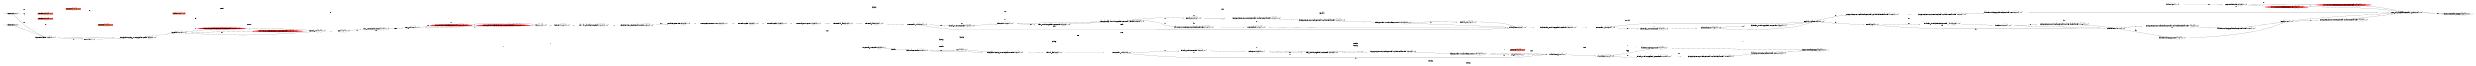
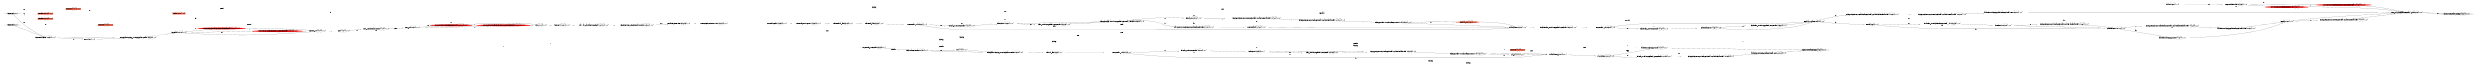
(1468, 22) -> (1468, 22)
(748, 24) -> none
